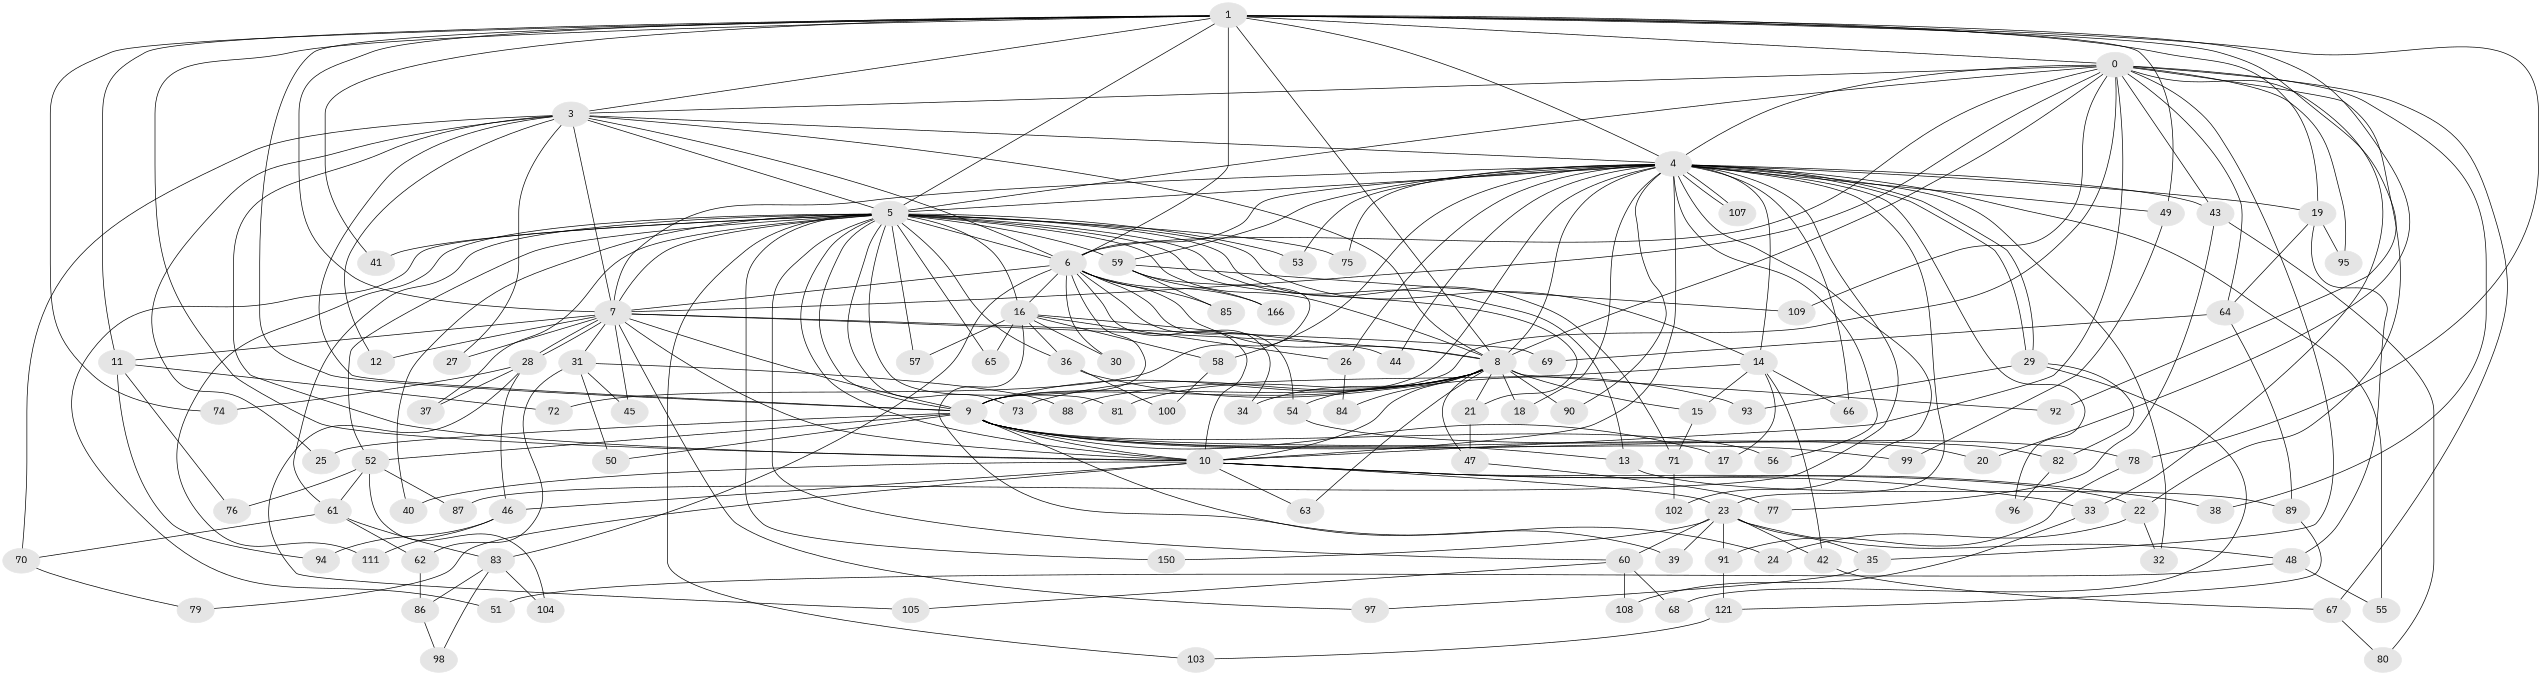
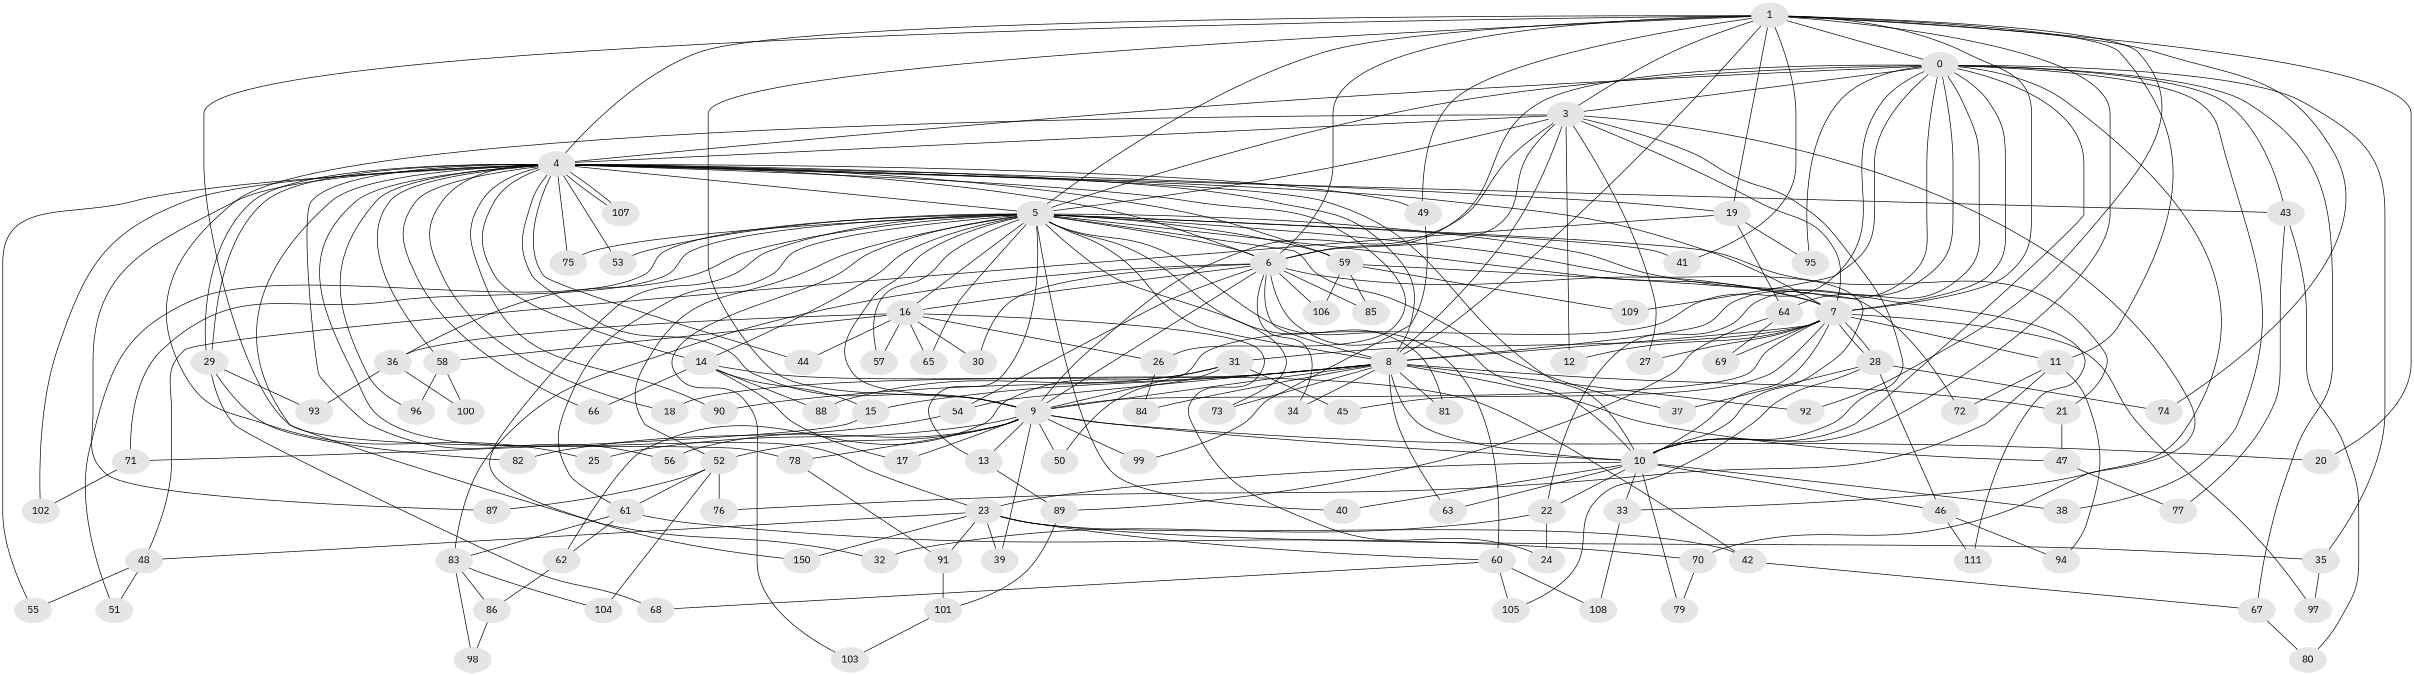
(1276, 313) -> (1321, 313)
(2041, 481) -> (431, 383)
(1724, 610) -> (943, 610)
